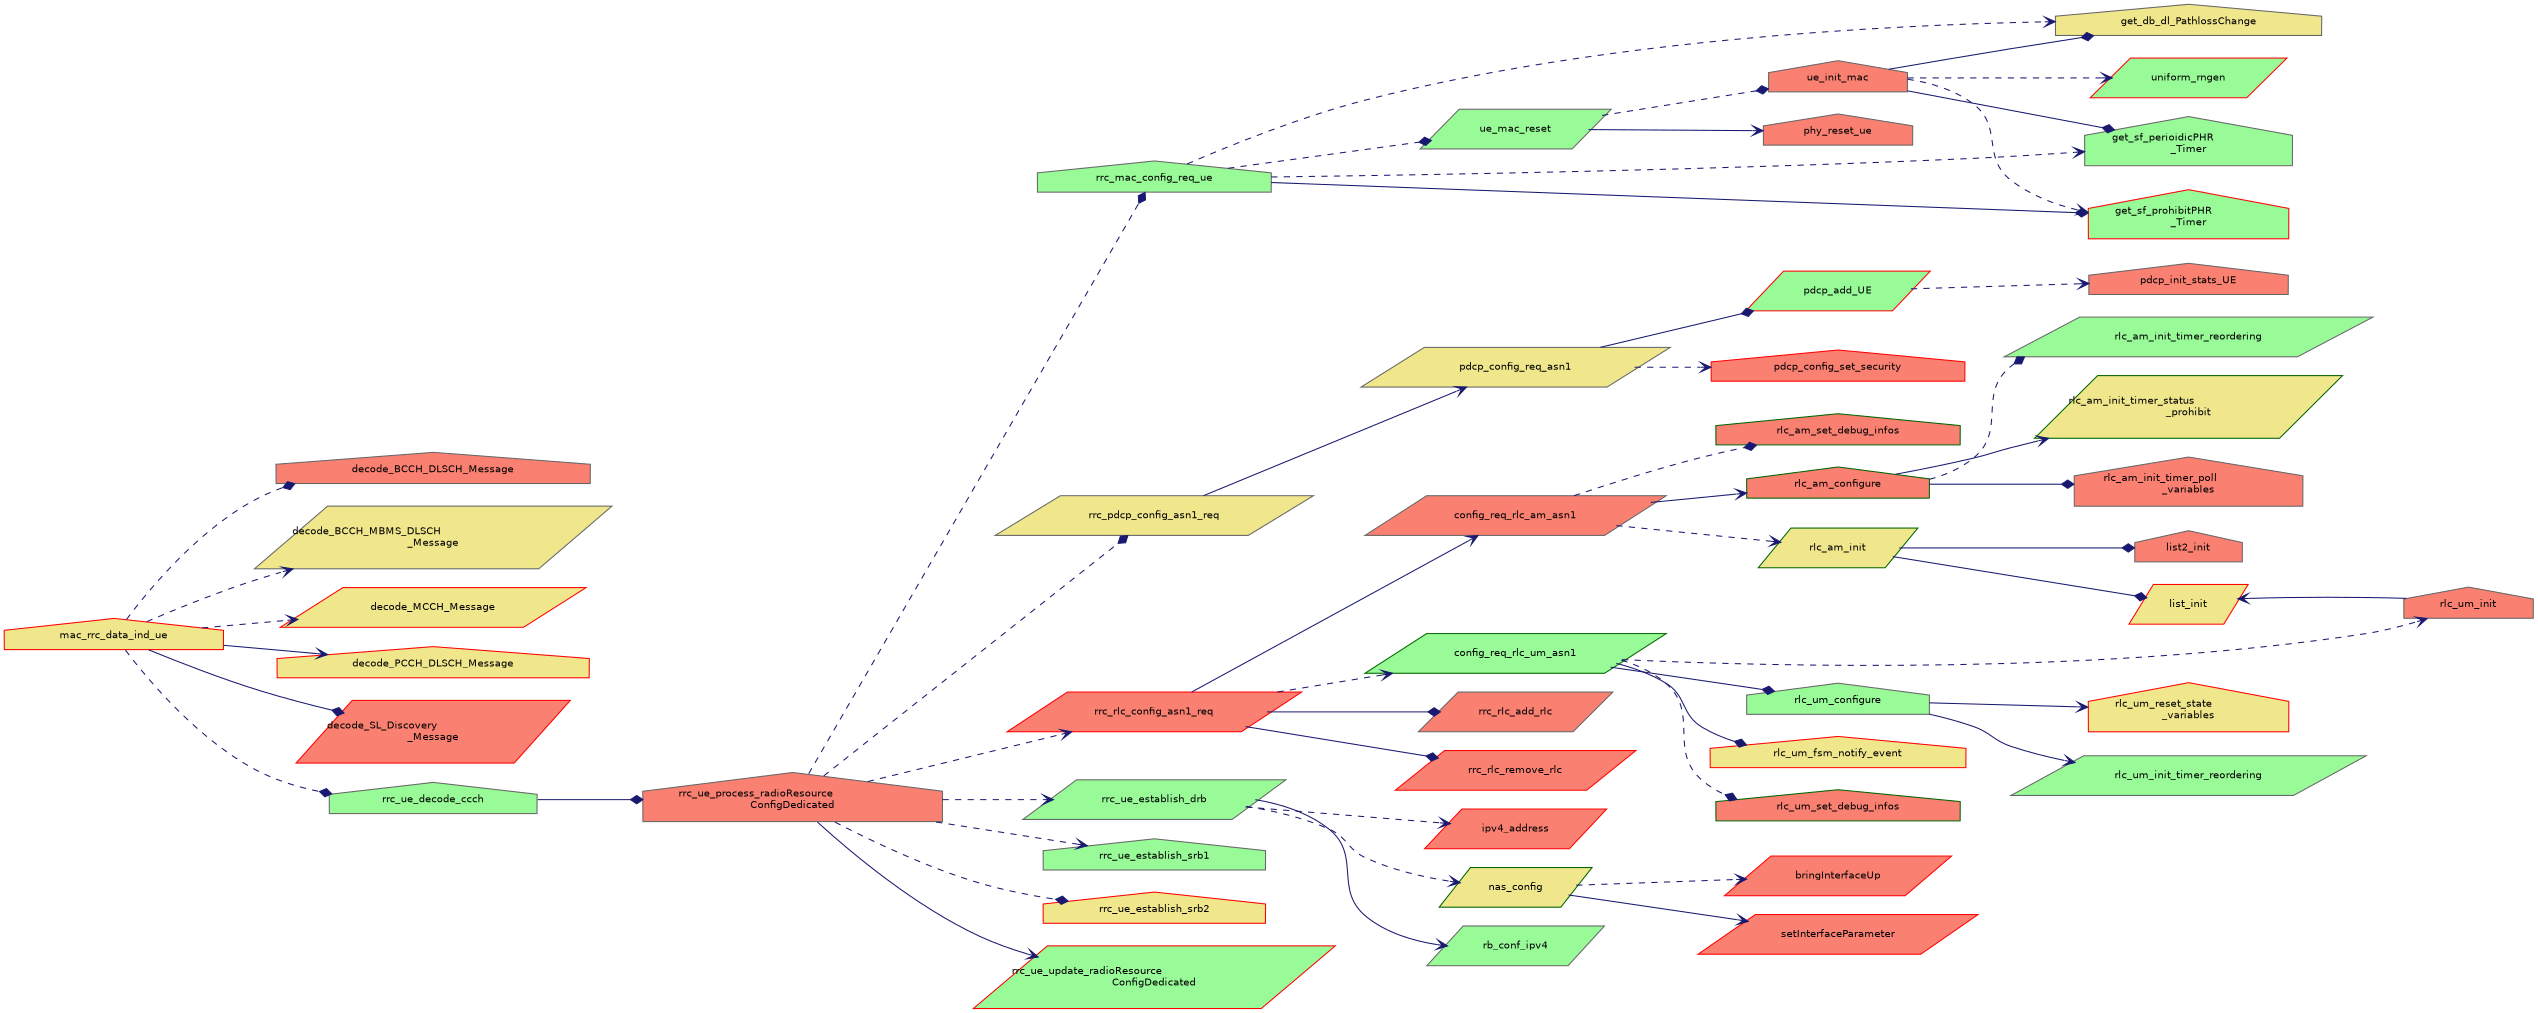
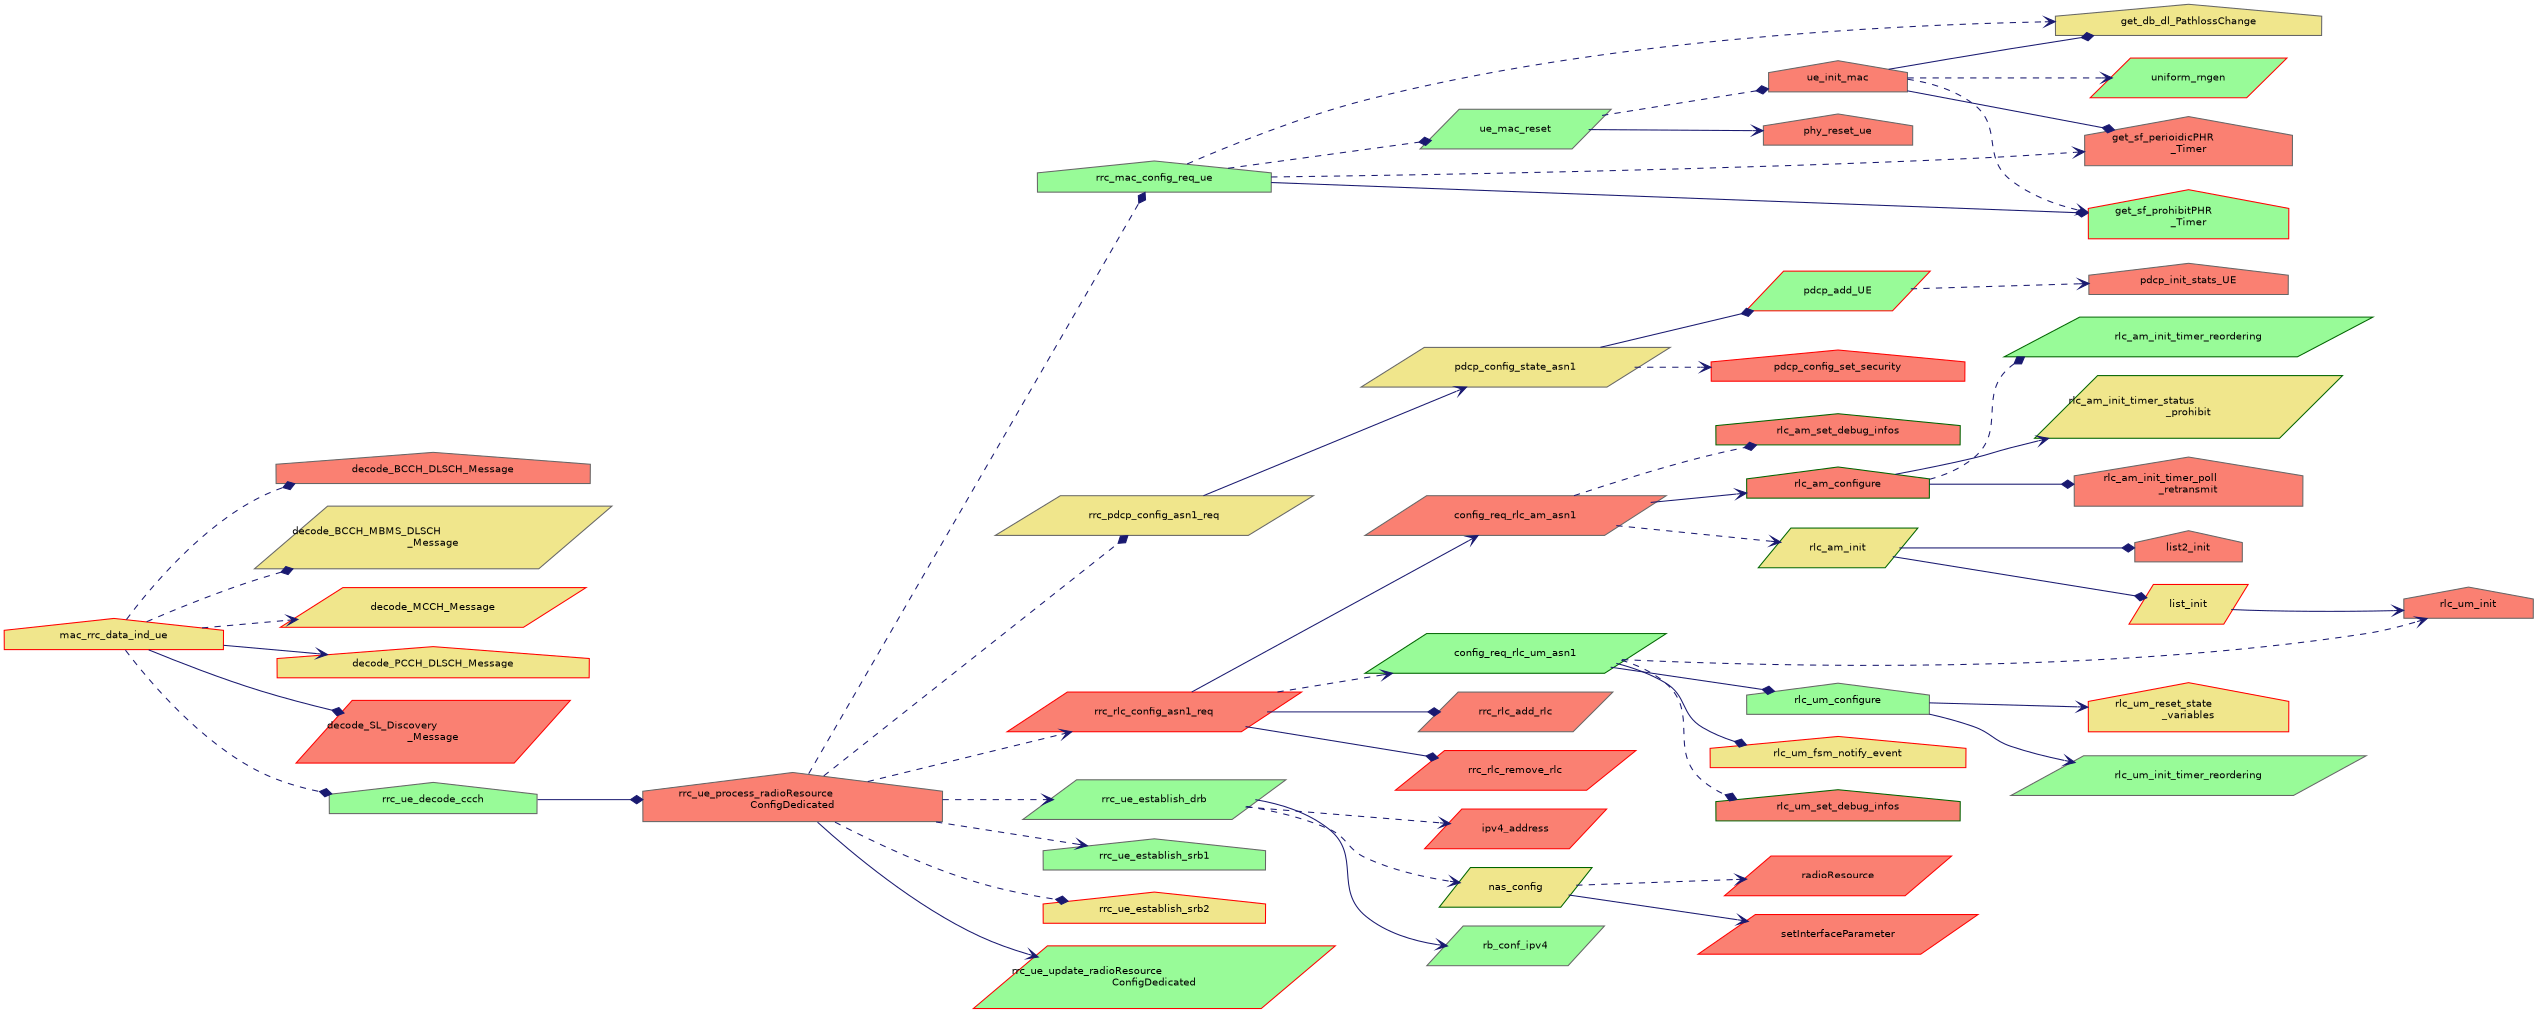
(2189, 144) -> (2189, 144)
(2189, 337) -> (2189, 337)
(1516, 367) -> (1516, 367)
(2189, 484) -> (2189, 484)
(213, 595) -> (213, 595)
(2327, 597) -> (2312, 611)
(1838, 876) -> (1838, 876)
